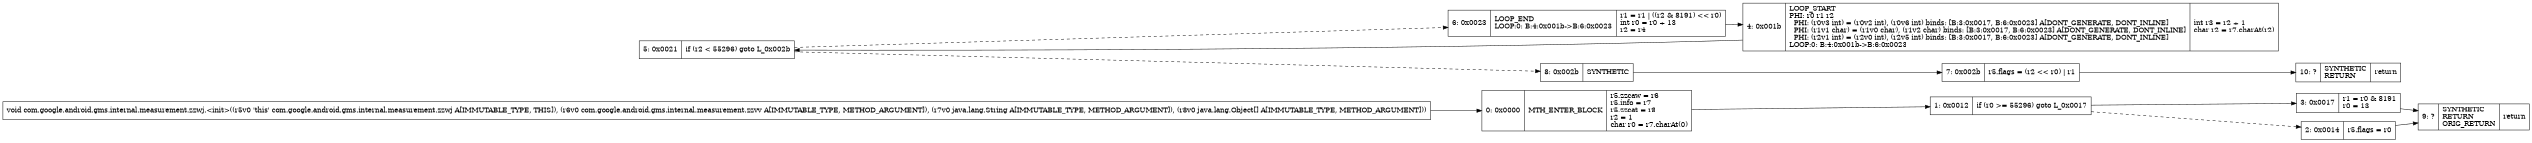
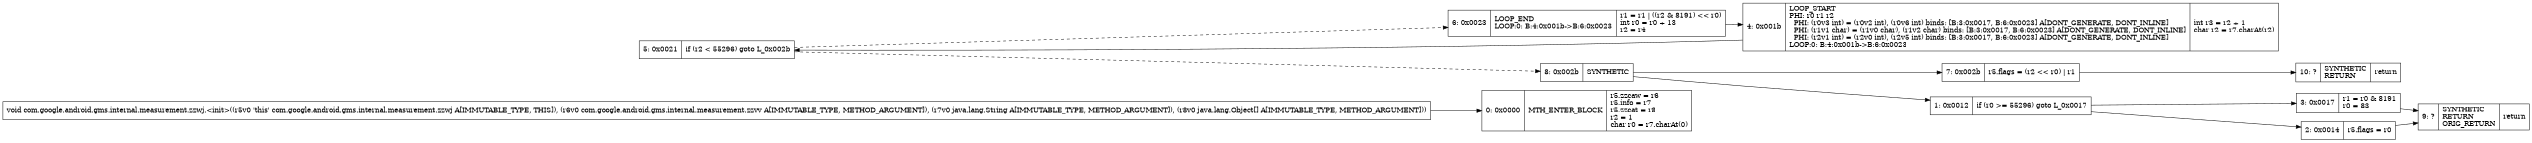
(2356, 106) -> (2356, 106)
(1808, 108) -> (1779, 89)
(2194, 119) -> (2194, 119)
